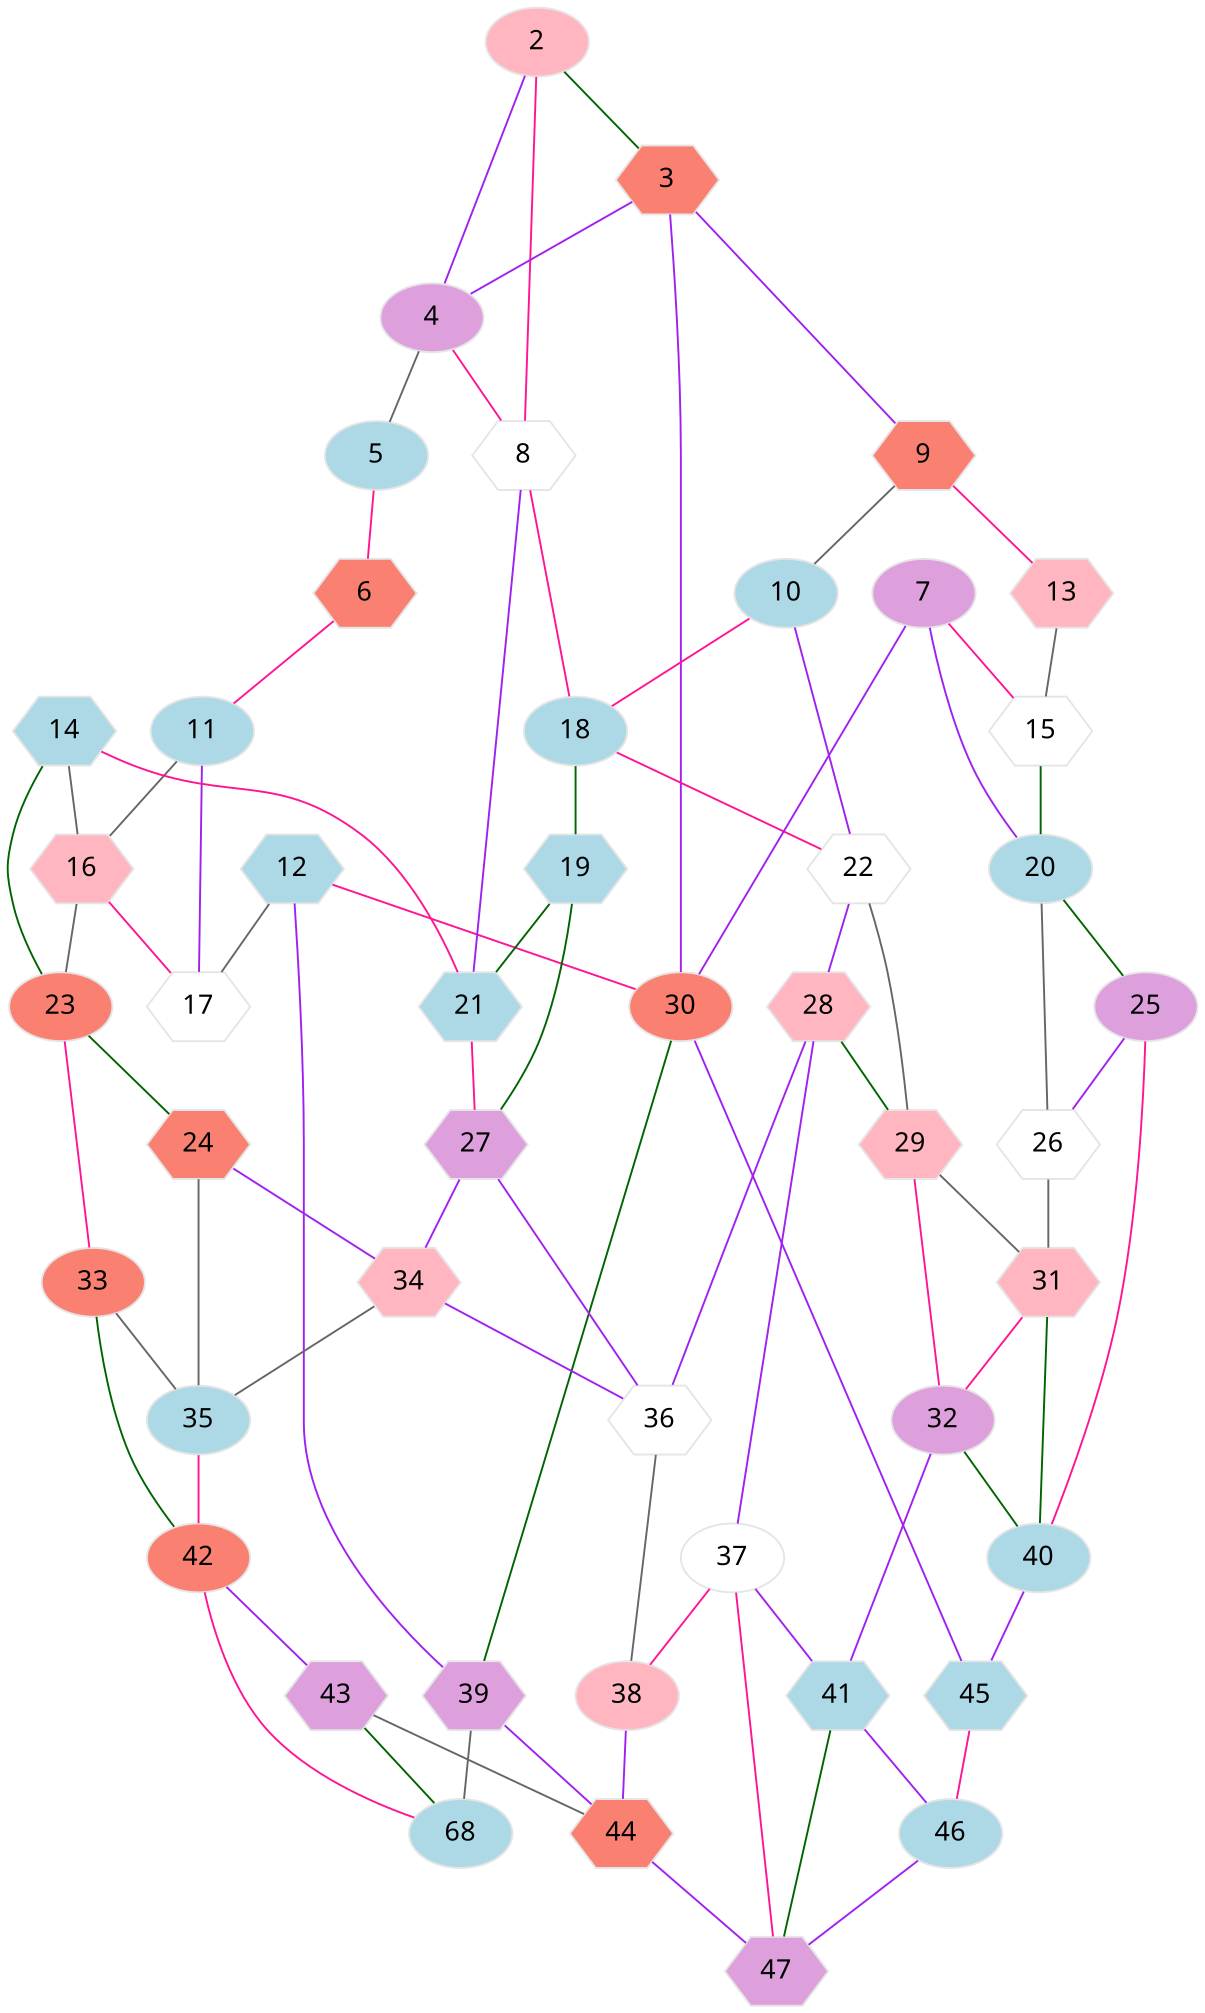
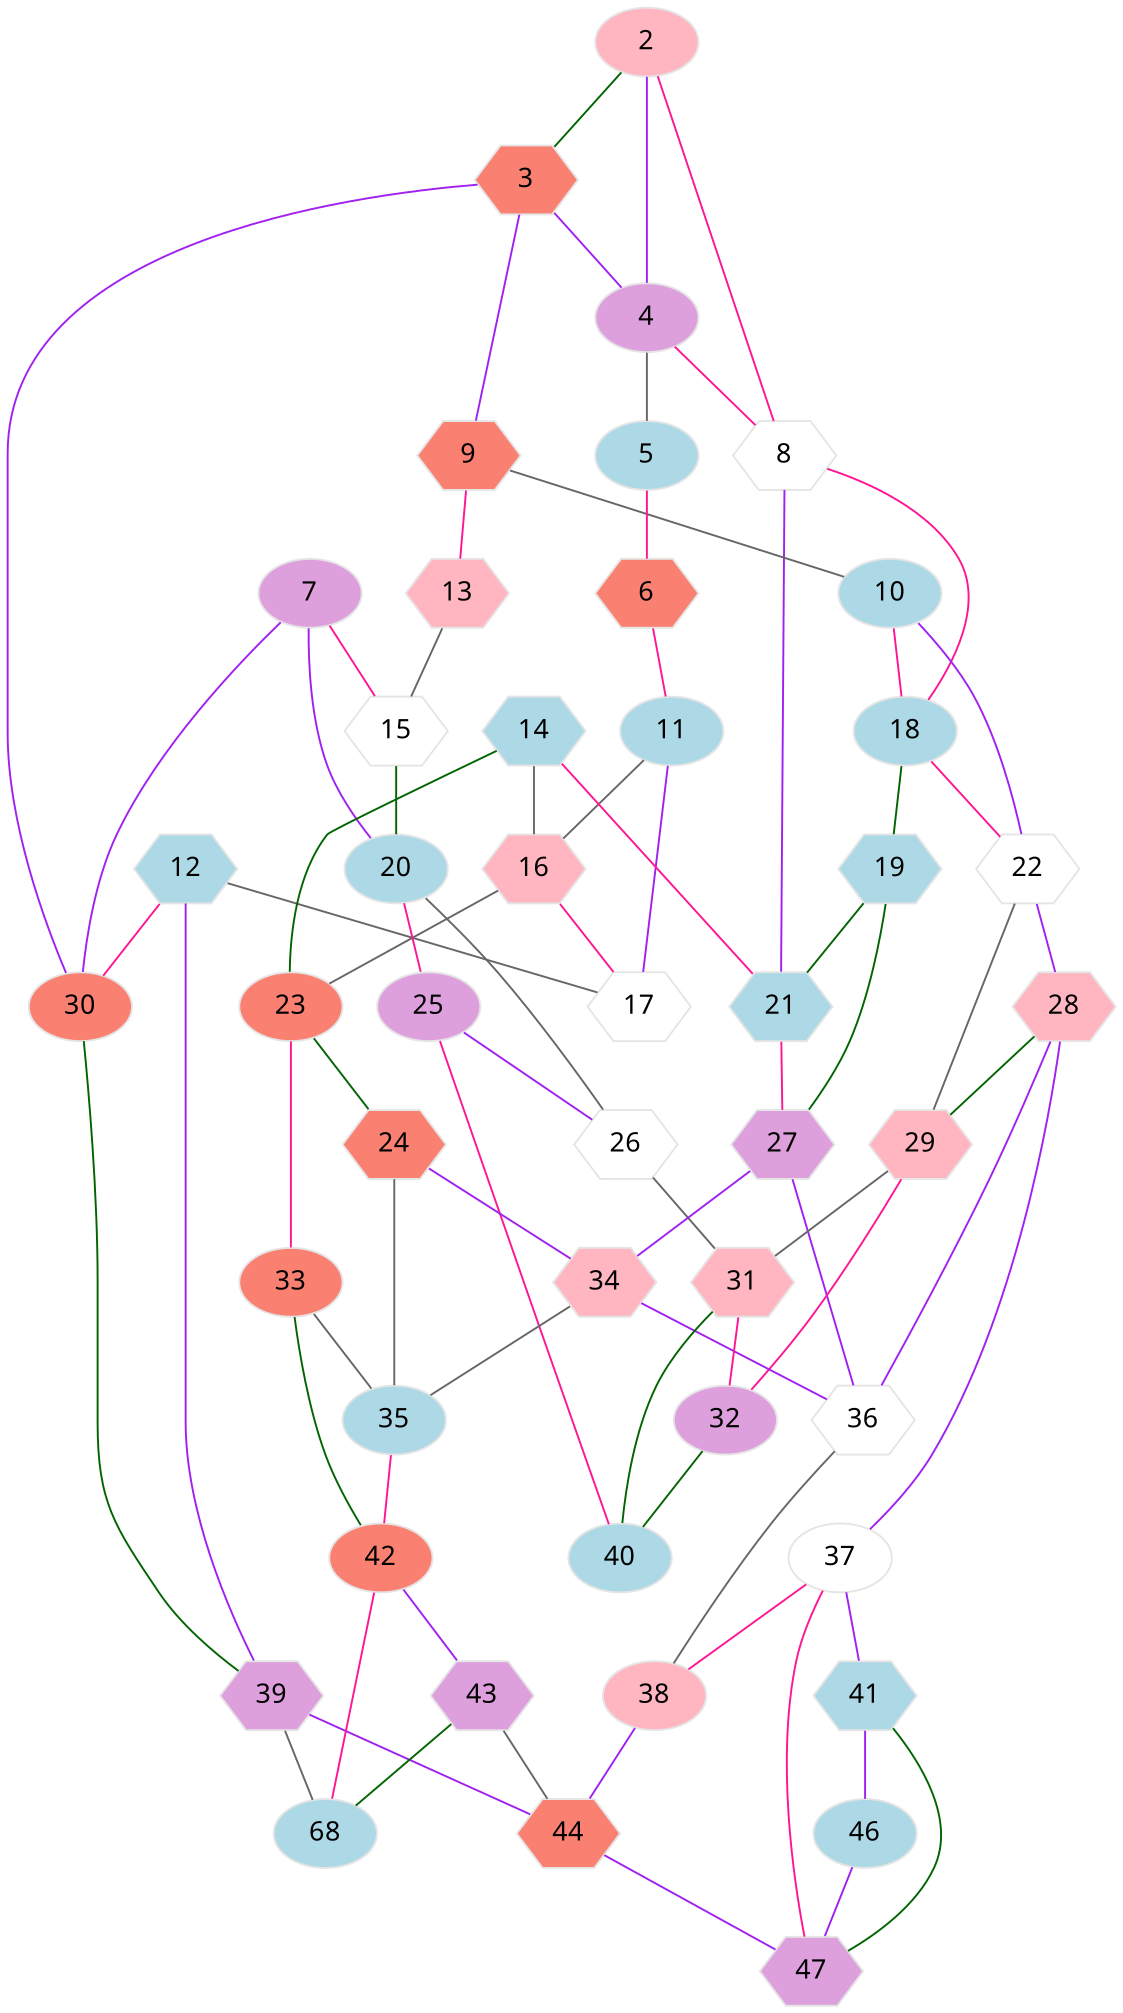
(1093, 938) -> (409, 924)
(891, 1557) -> none
(976, 1696) -> none
